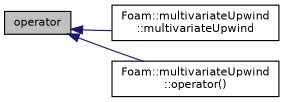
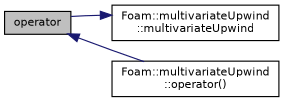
(97, 30) -> (86, 16)
